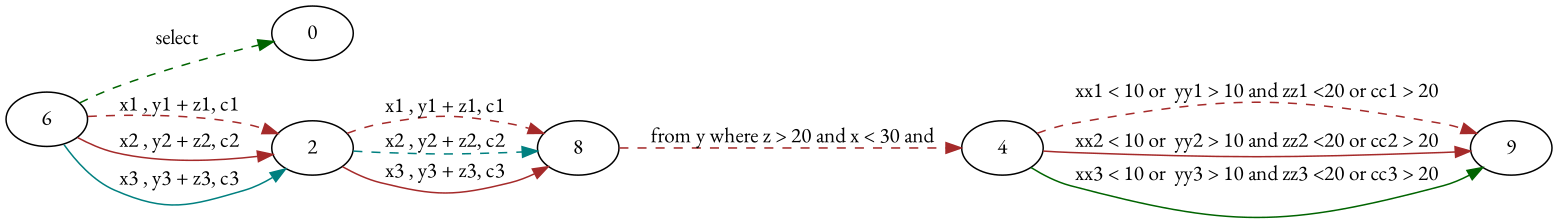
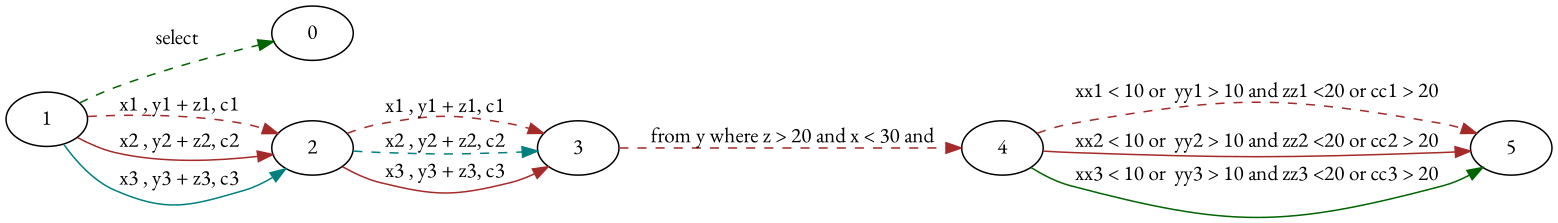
(47, 119) -> (47, 119)
(578, 148) -> (578, 148)
(1511, 148) -> (1511, 148)
